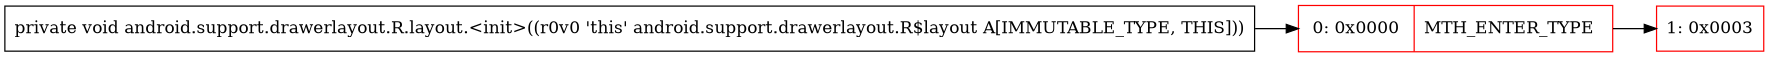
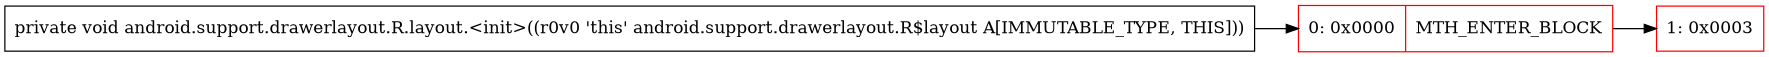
(1509, 28) -> (1509, 28)
